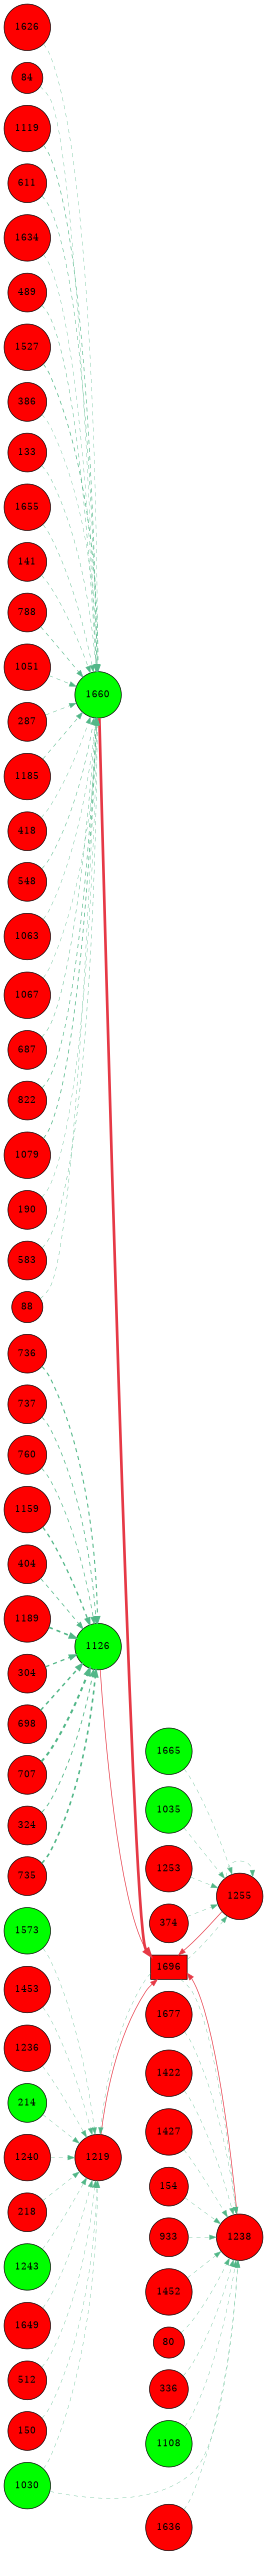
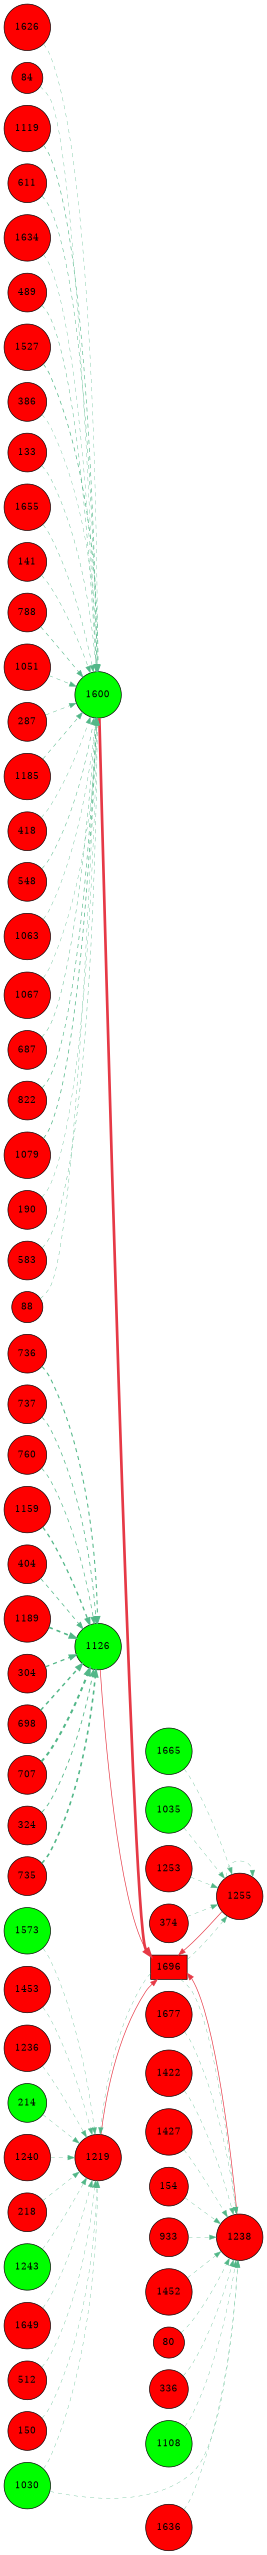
(98, 695) -> (98, 695)
